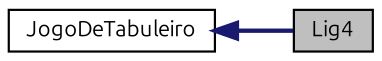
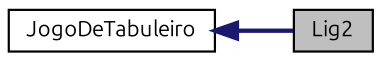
(333, 31) -> (333, 31)
